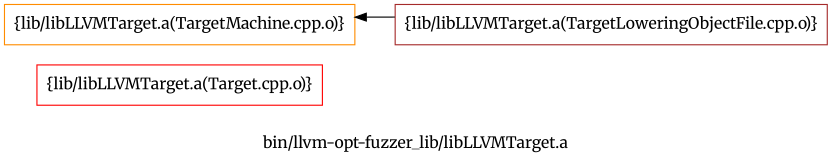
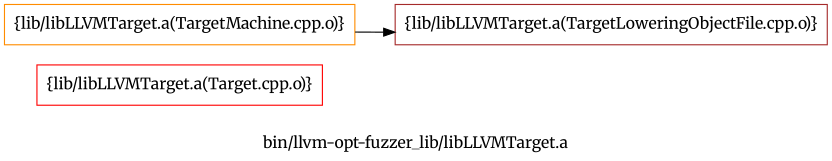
(381, 17) -> (369, 32)
